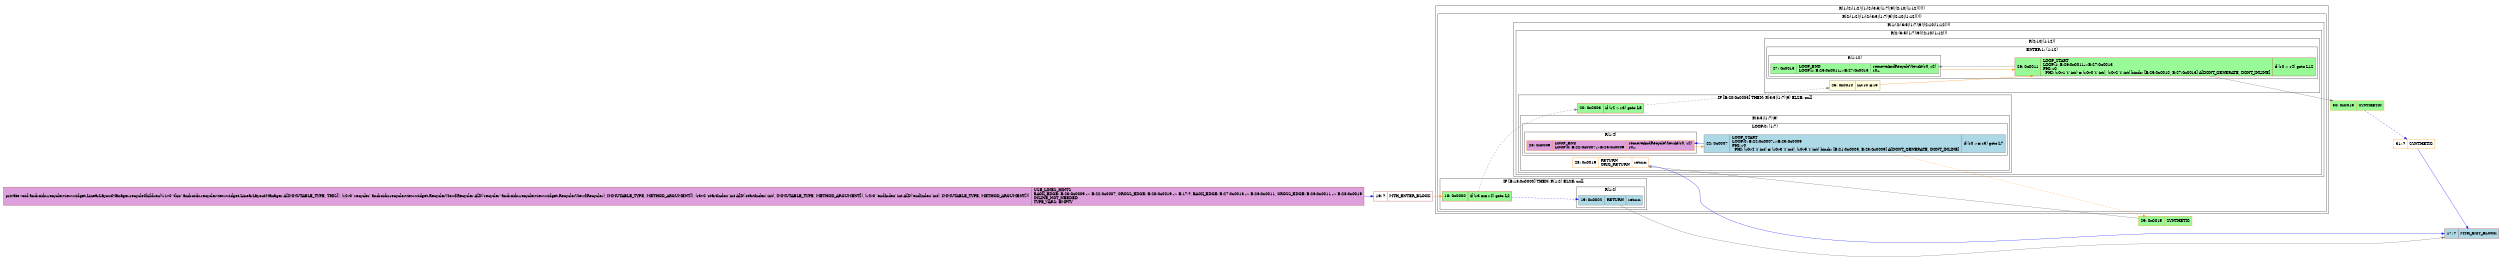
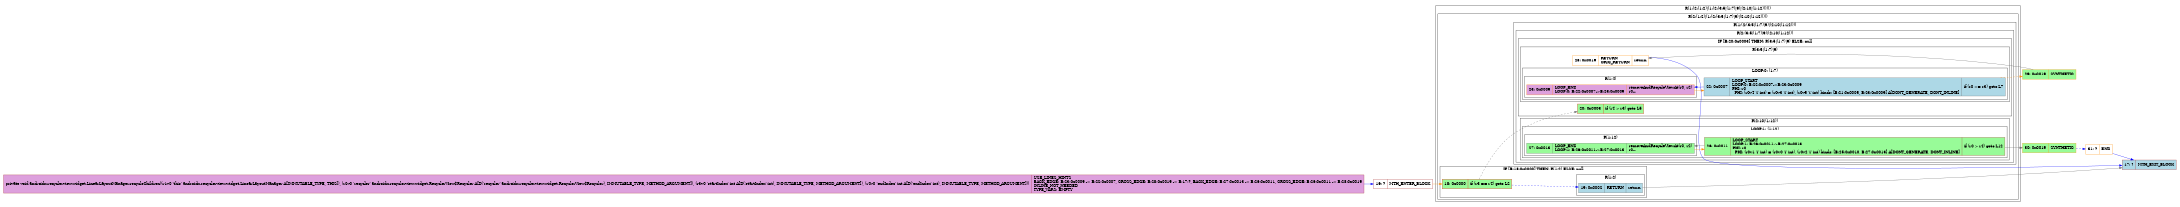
(2042, 50) -> (1765, 129)
(1855, 86) -> none
(2421, 144) -> (2106, 149)
